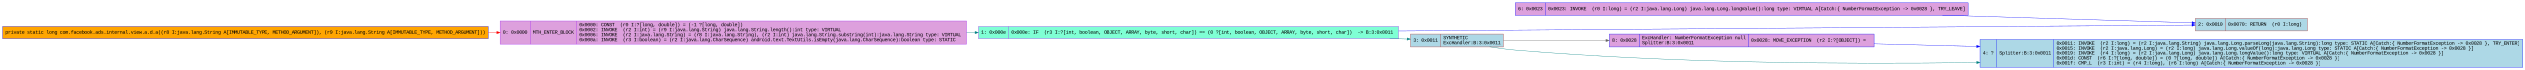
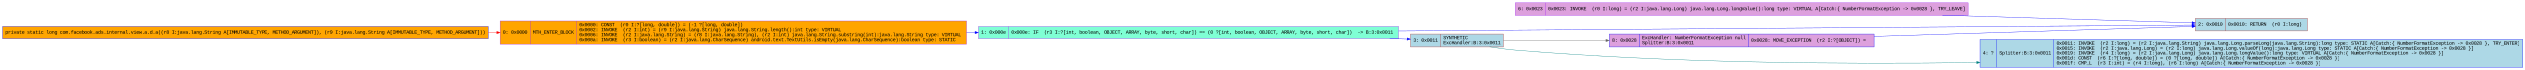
(1742, 9) -> (1742, 9)
(2266, 24) -> (2266, 24)
(733, 33) -> (733, 33)
(971, 33) -> (971, 33)
(1398, 39) -> (1398, 39)
(1925, 45) -> (2033, 31)
